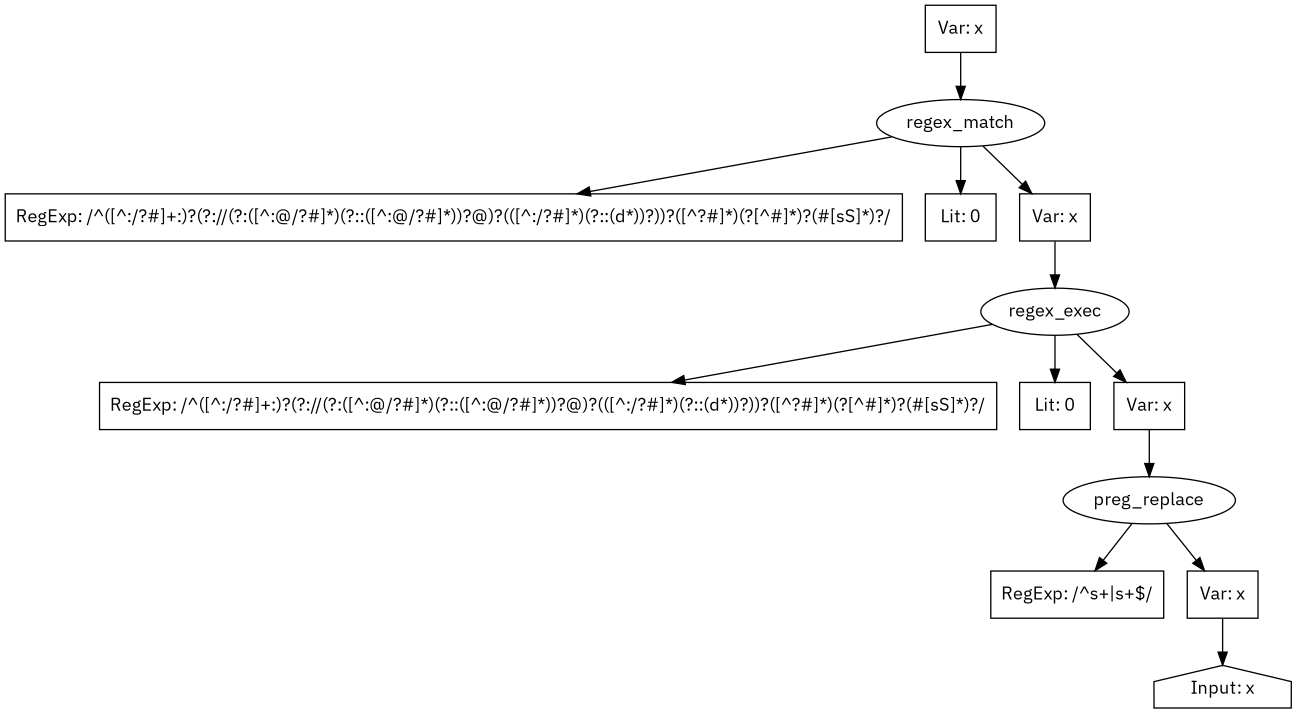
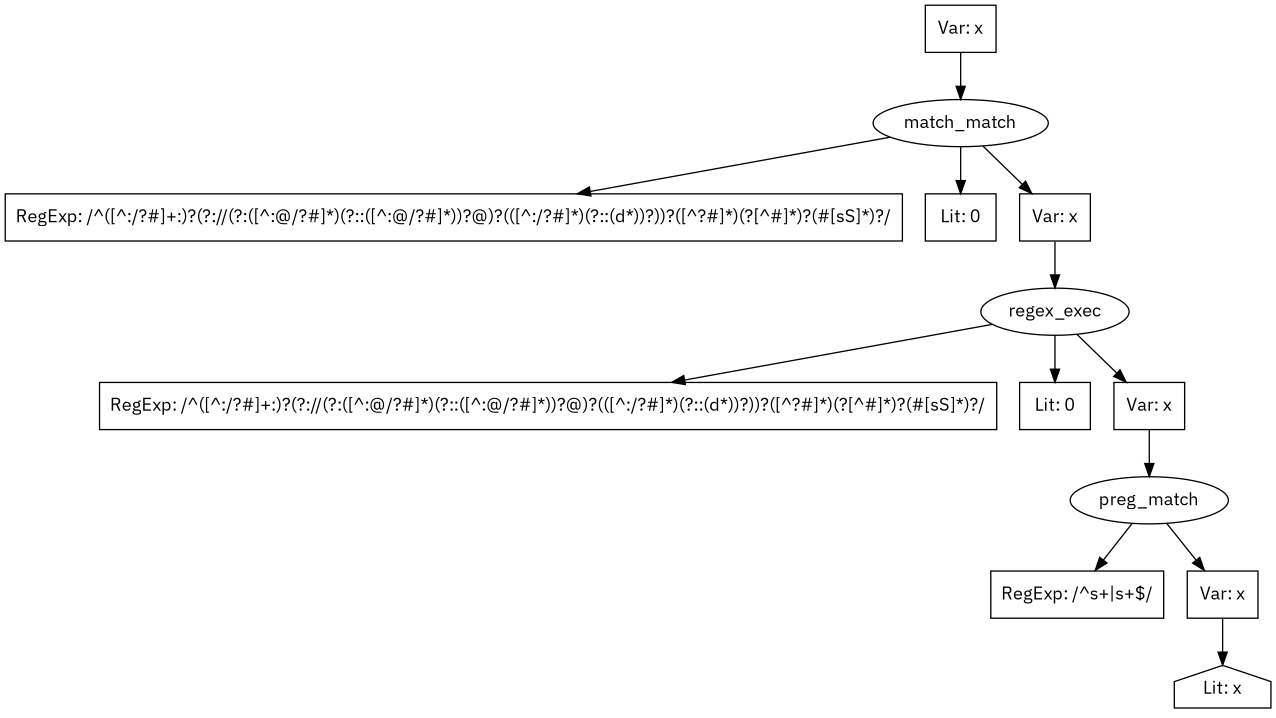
(961, 123) -> (961, 123)
(1149, 500) -> (1149, 500)
(1223, 689) -> (1223, 689)
